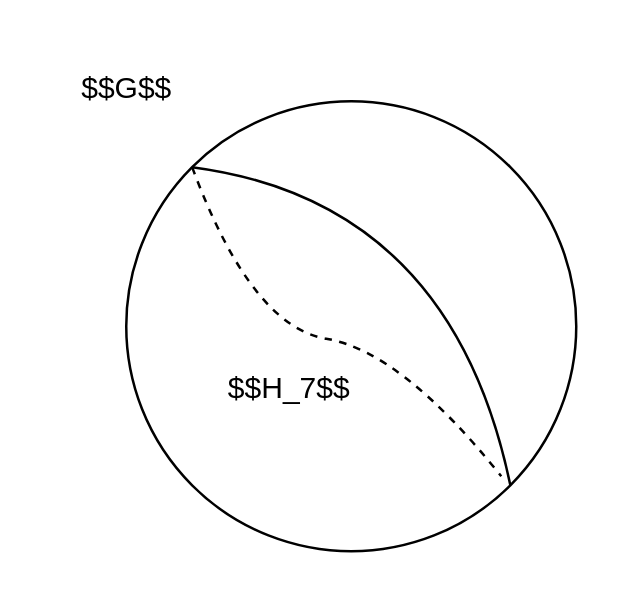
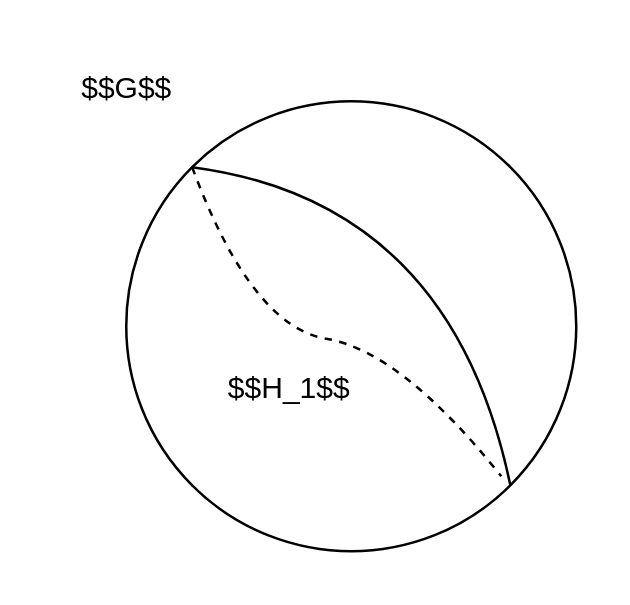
(290, 389) -> (290, 389)
